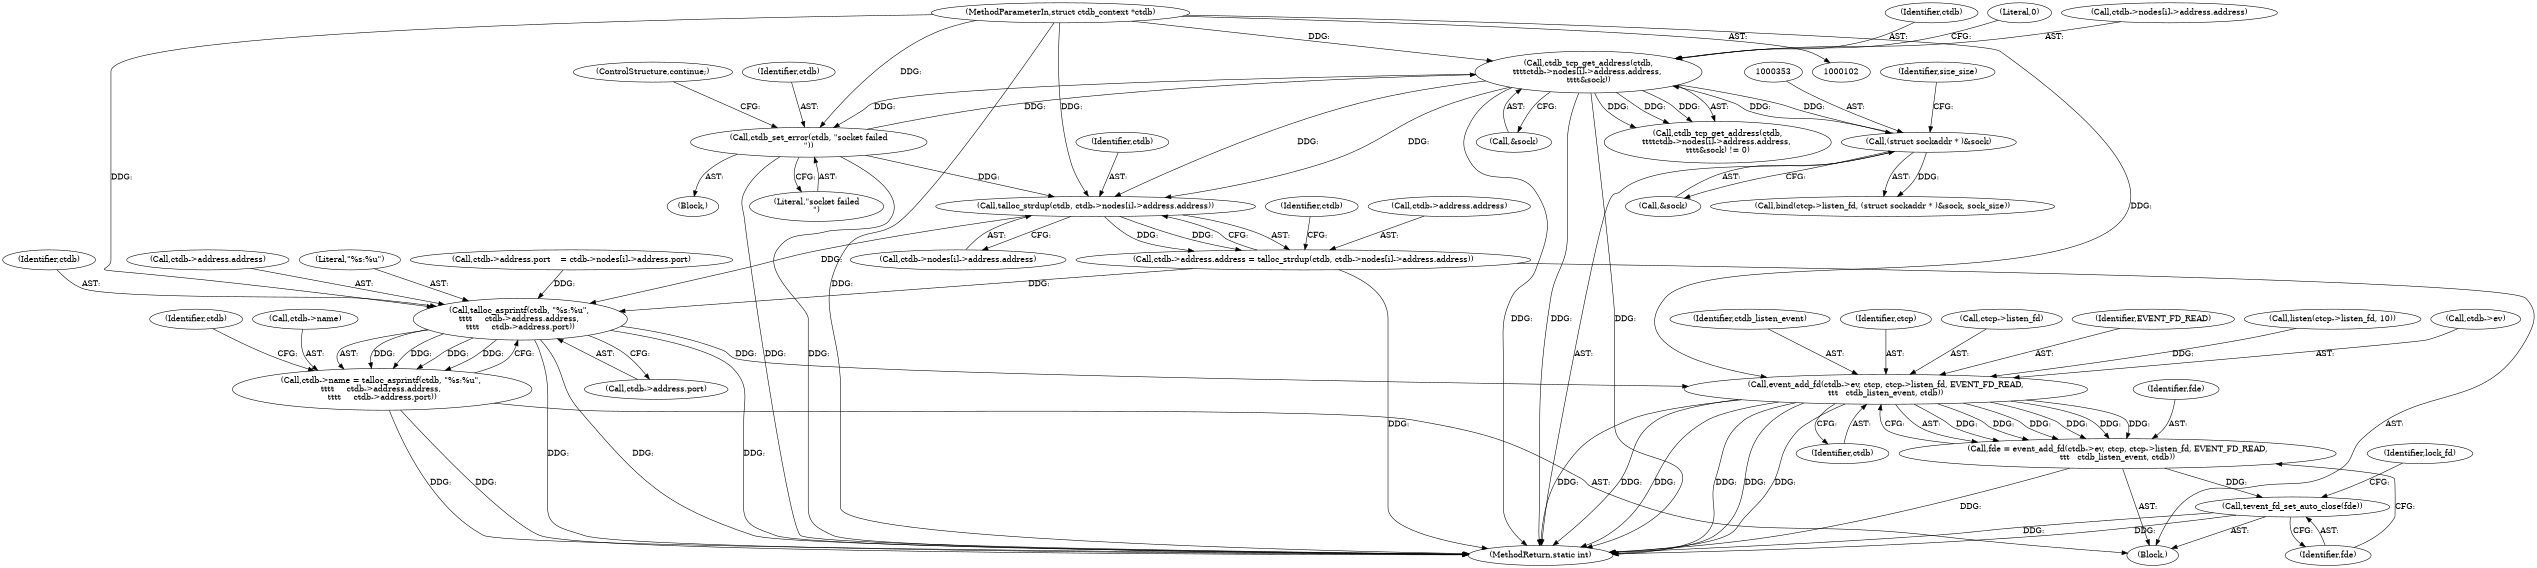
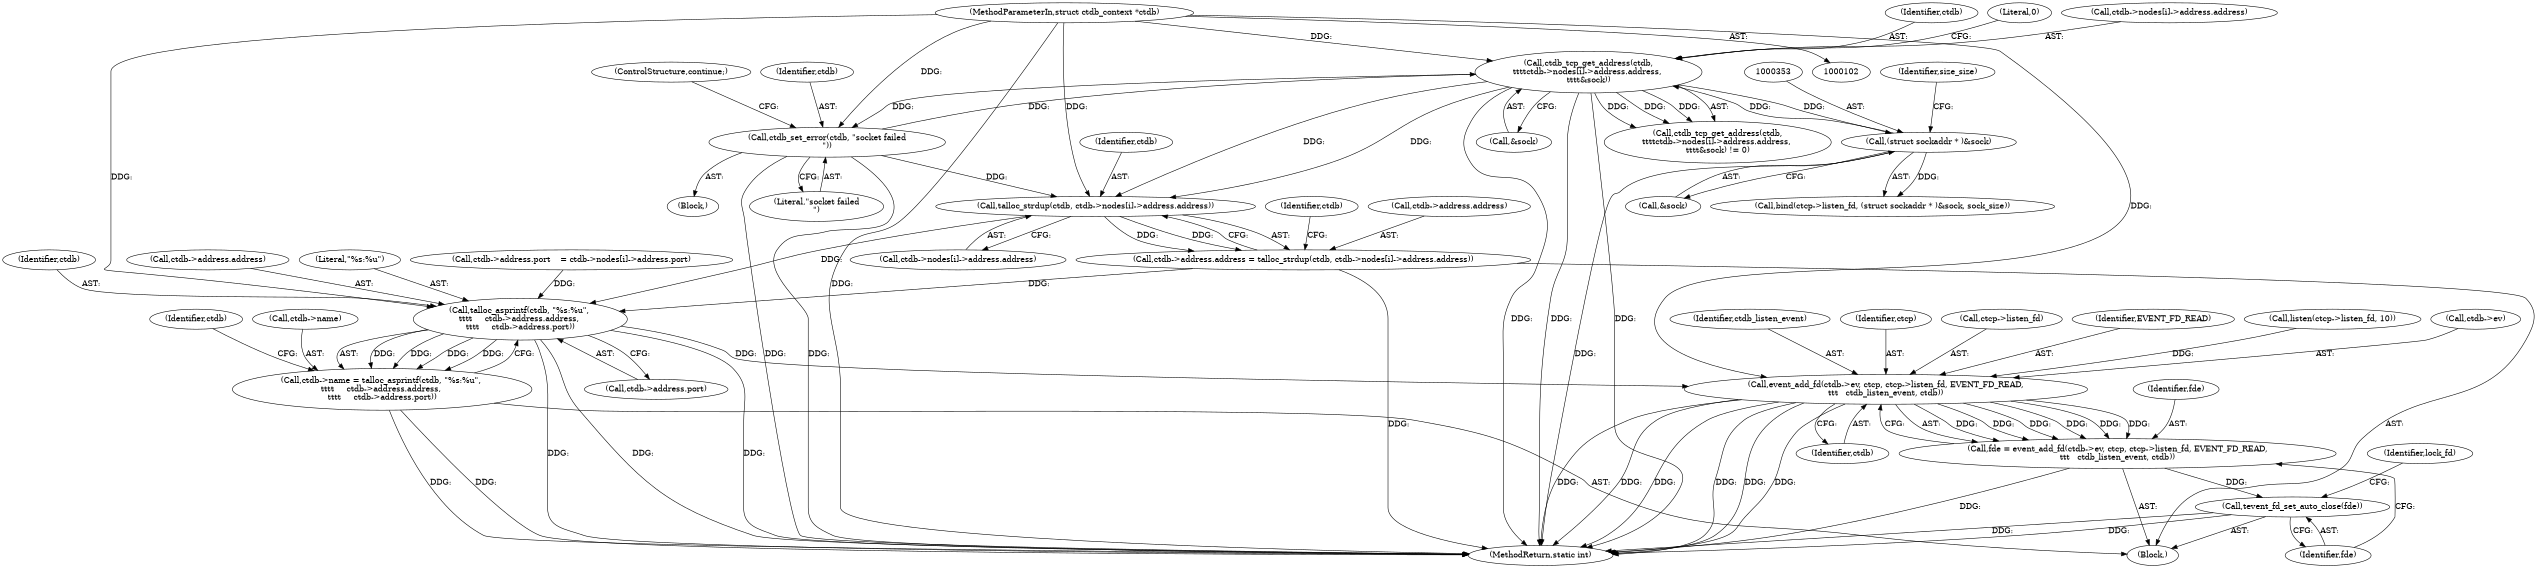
(1585, 354) -> (1587, 354)
